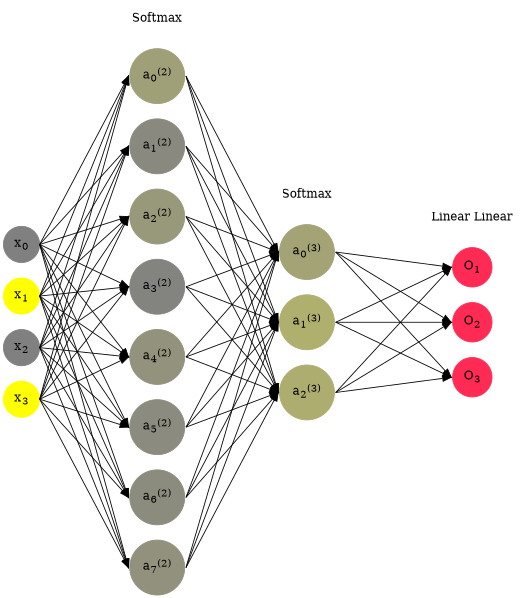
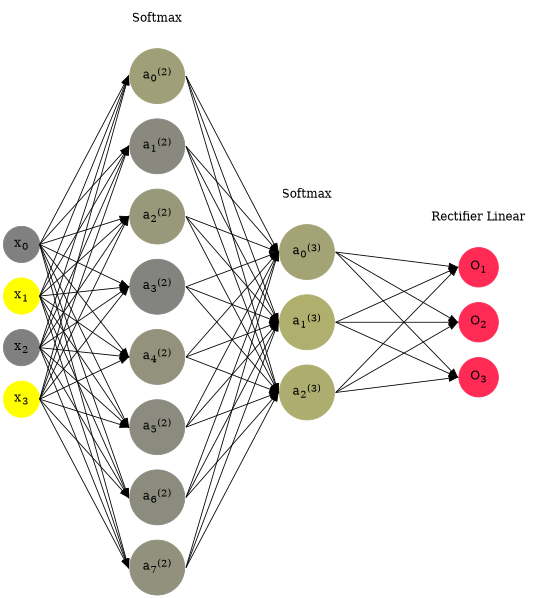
(472, 217) -> (479, 217)
